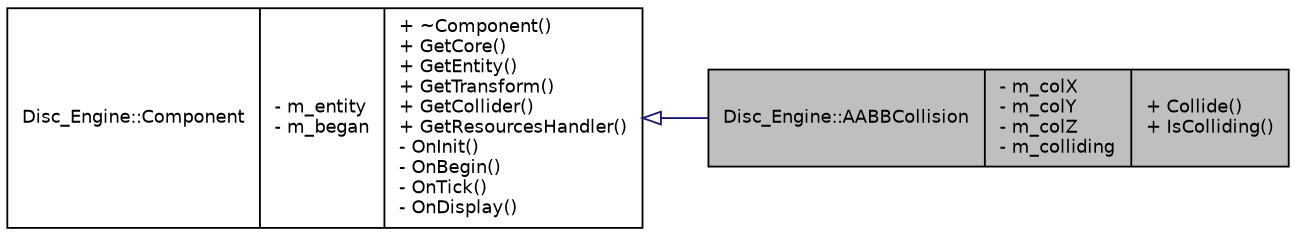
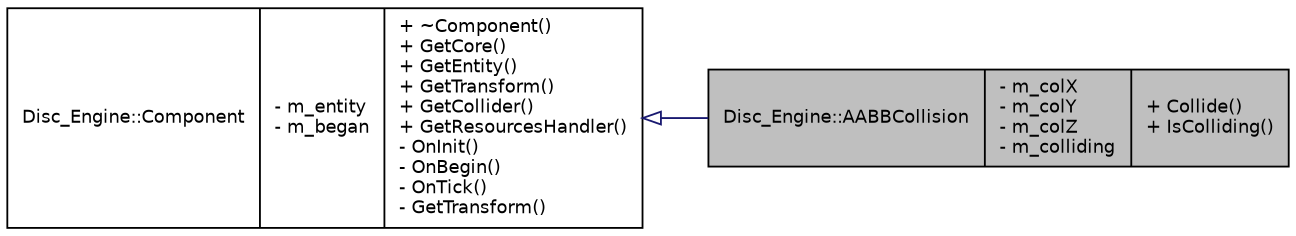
(459, 208) -> (473, 208)
